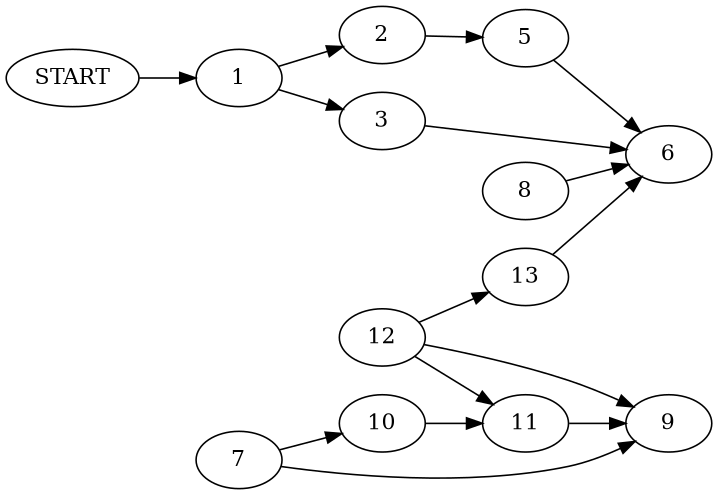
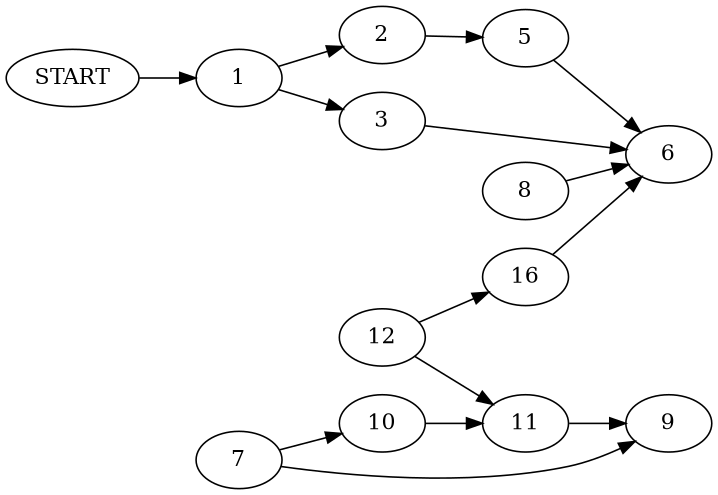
(526, 277) -> (526, 277)
(523, 367) -> none
